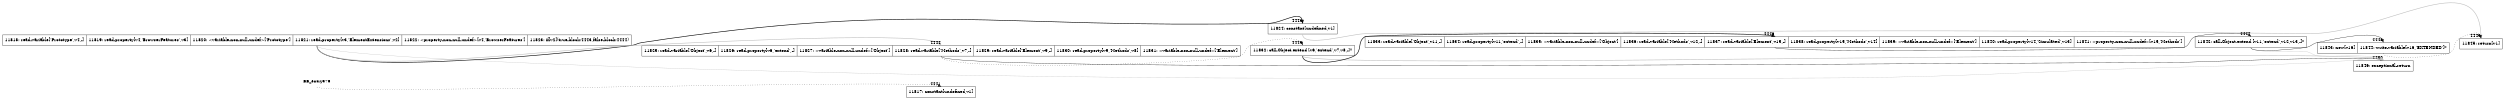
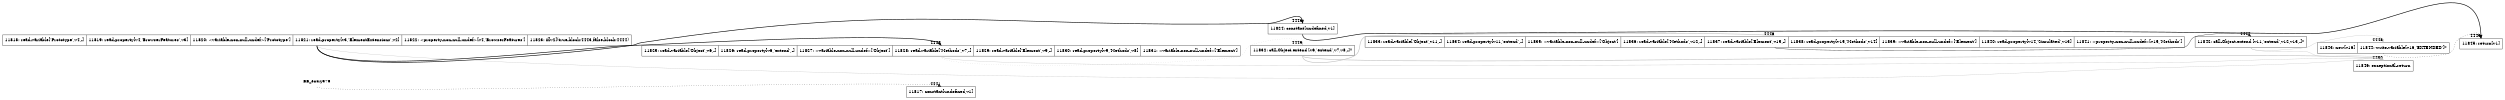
(1902, 31) -> (1902, 31)
(1529, 34) -> (1529, 34)
(2317, 43) -> (2317, 43)
(642, 45) -> (642, 45)
(1152, 63) -> (1152, 63)
(1661, 65) -> (1661, 65)
